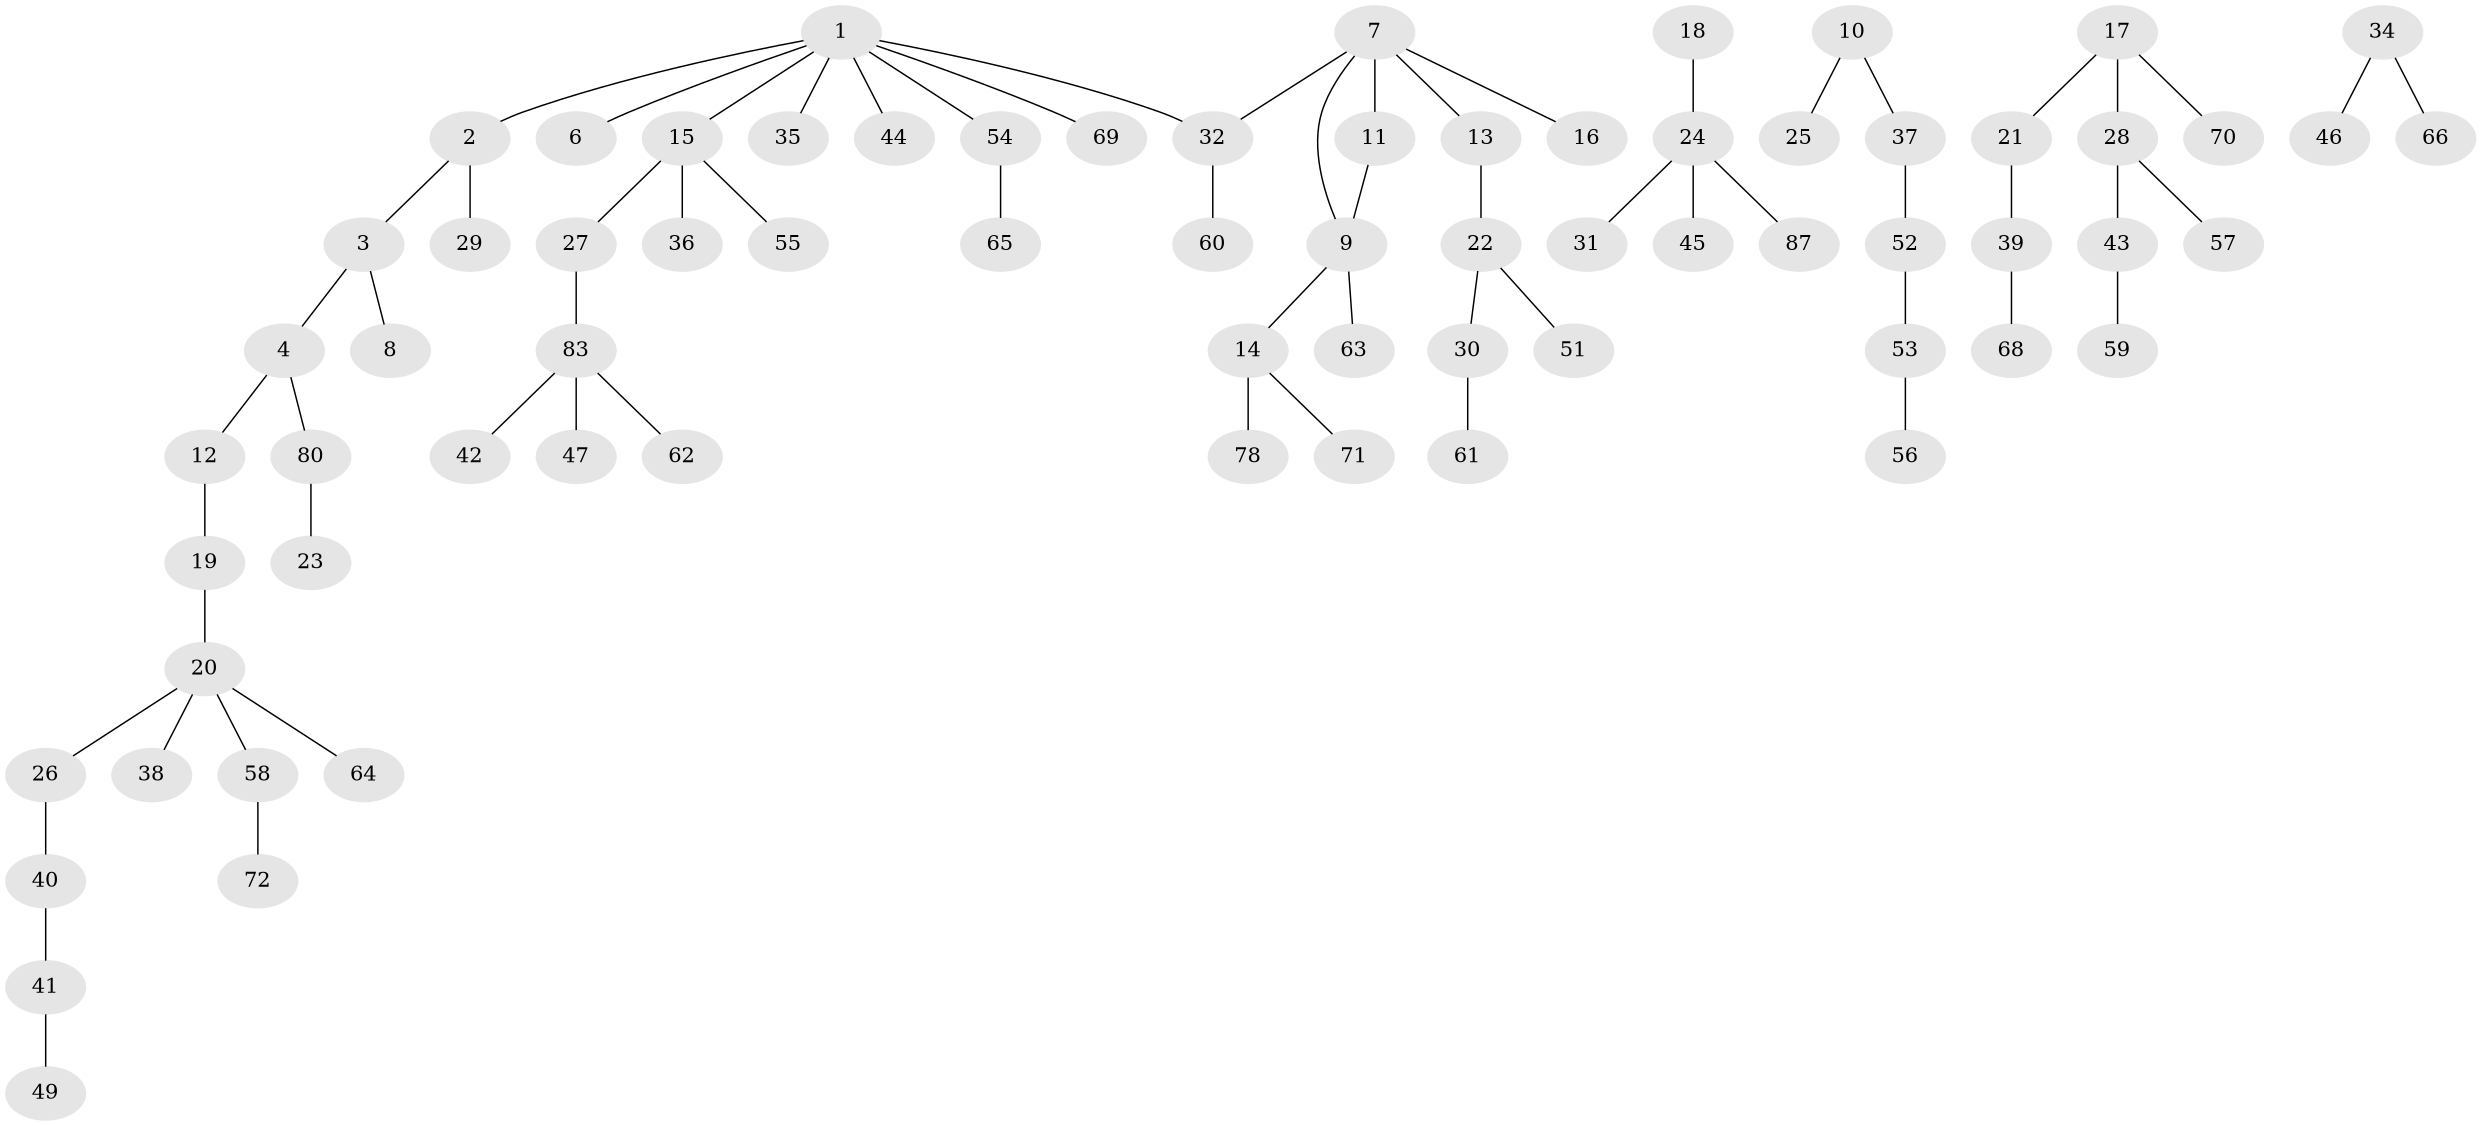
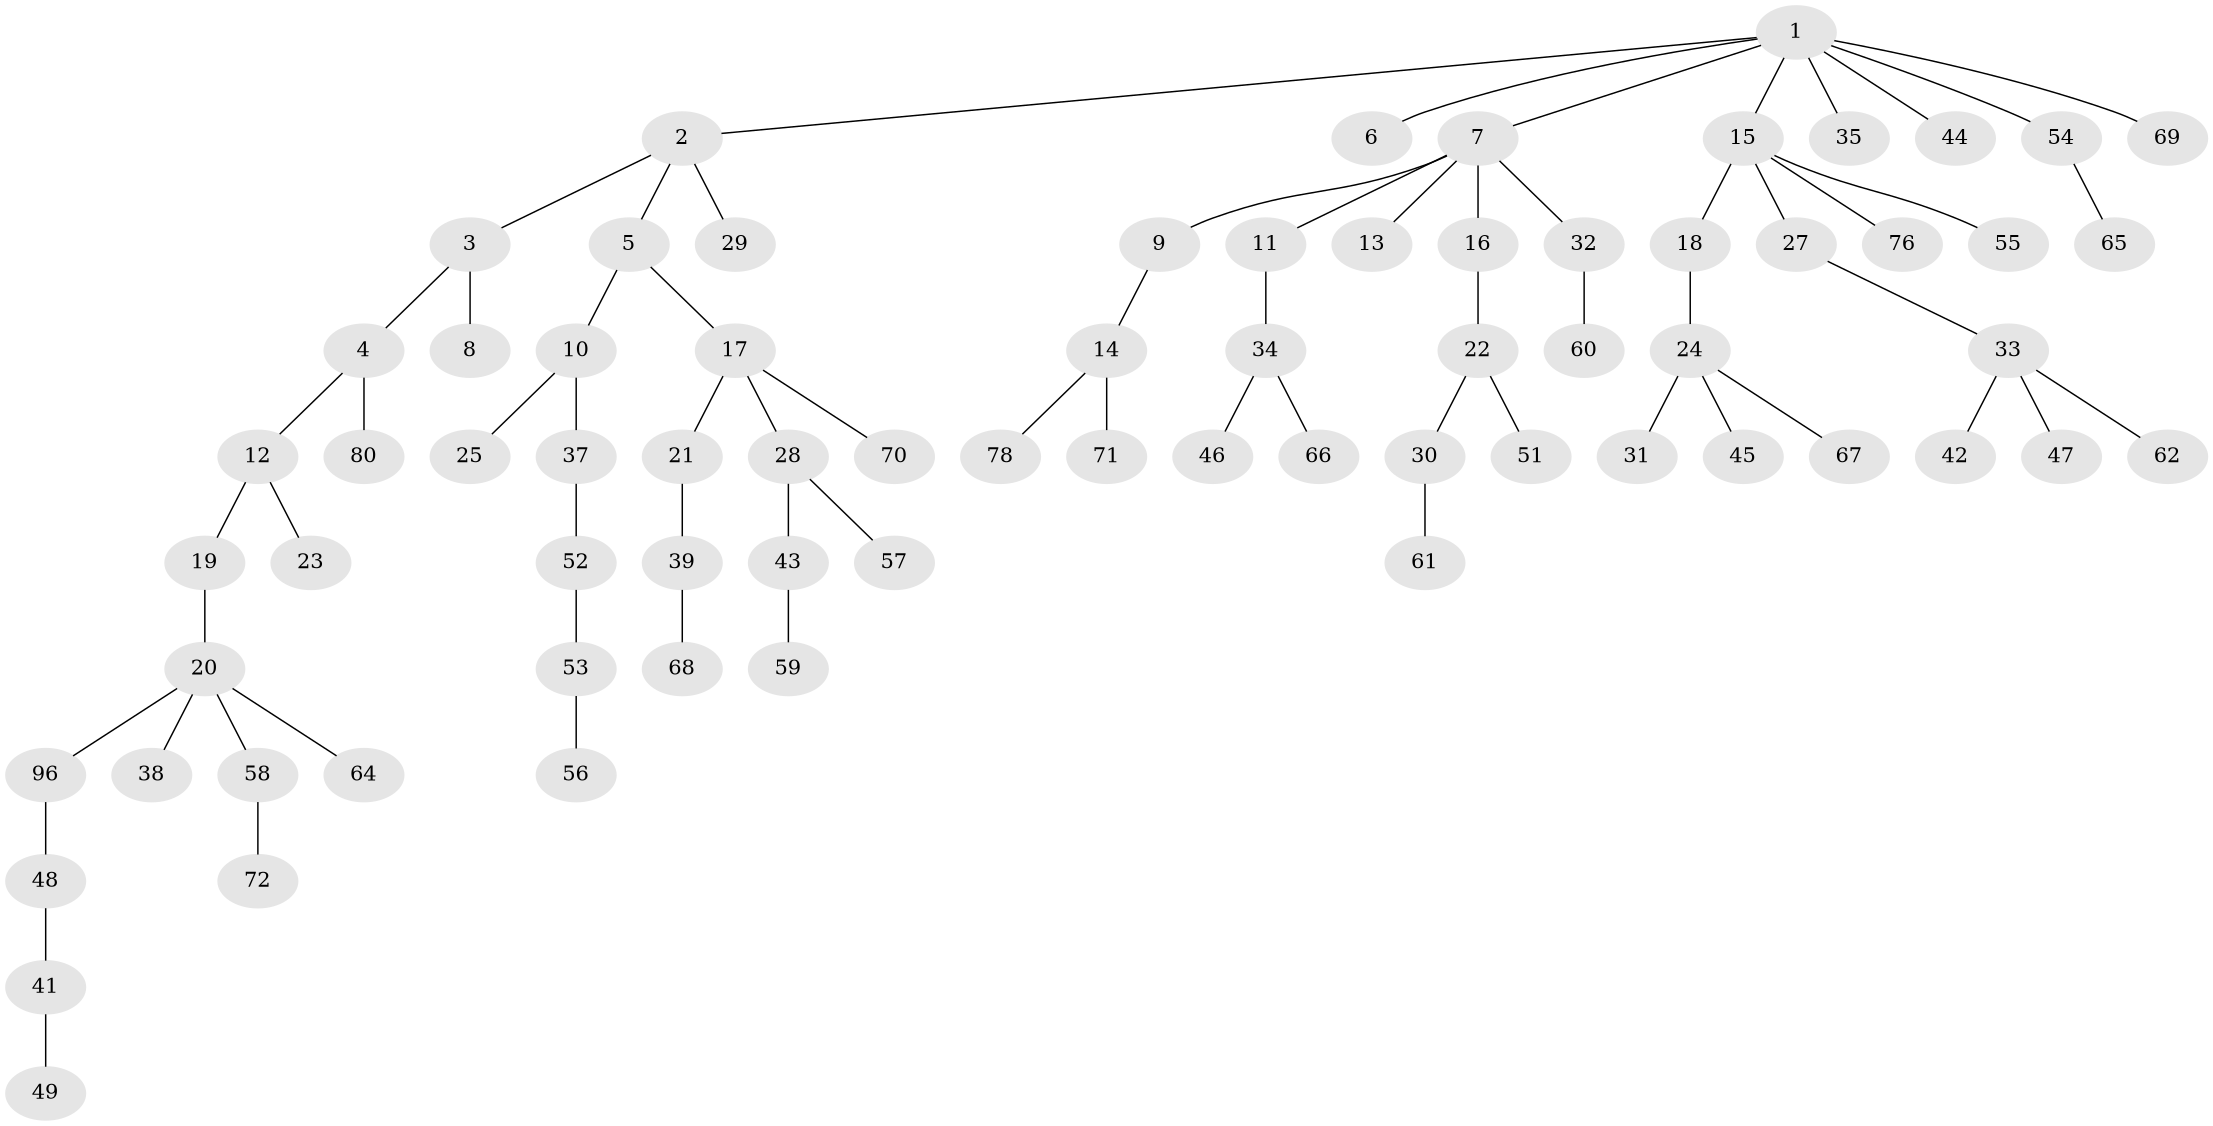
(1033, 74) -> (1637, 86)
(1361, 192) -> (1266, 298)
(1481, 192) -> (1478, 298)
none -> (1717, 192)
none -> (629, 245)
(682, 245) -> (1902, 245)
(1799, 245) -> (1849, 457)
(576, 351) -> (2009, 351)
(1354, 351) -> none
(311, 510) -> (284, 510)
(46, 775) -> (46, 775)
(46, 881) -> (46, 881)
